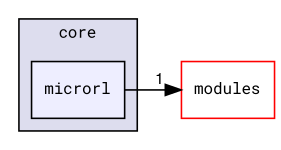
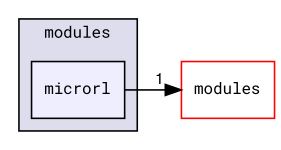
(78, 34) -> (78, 34)
